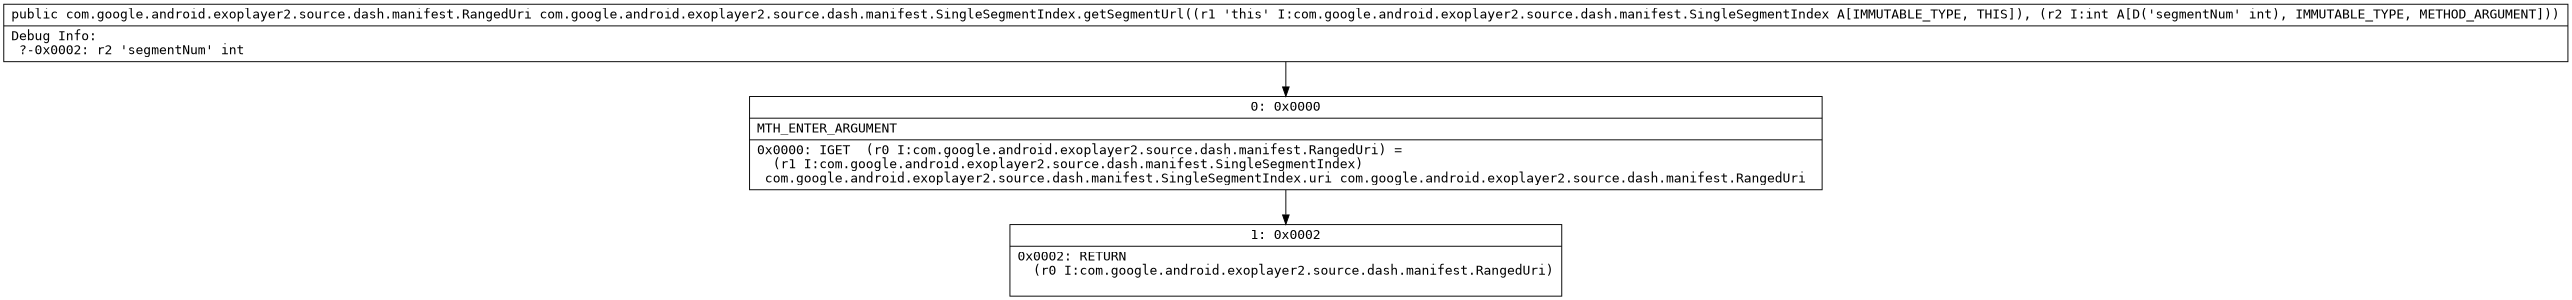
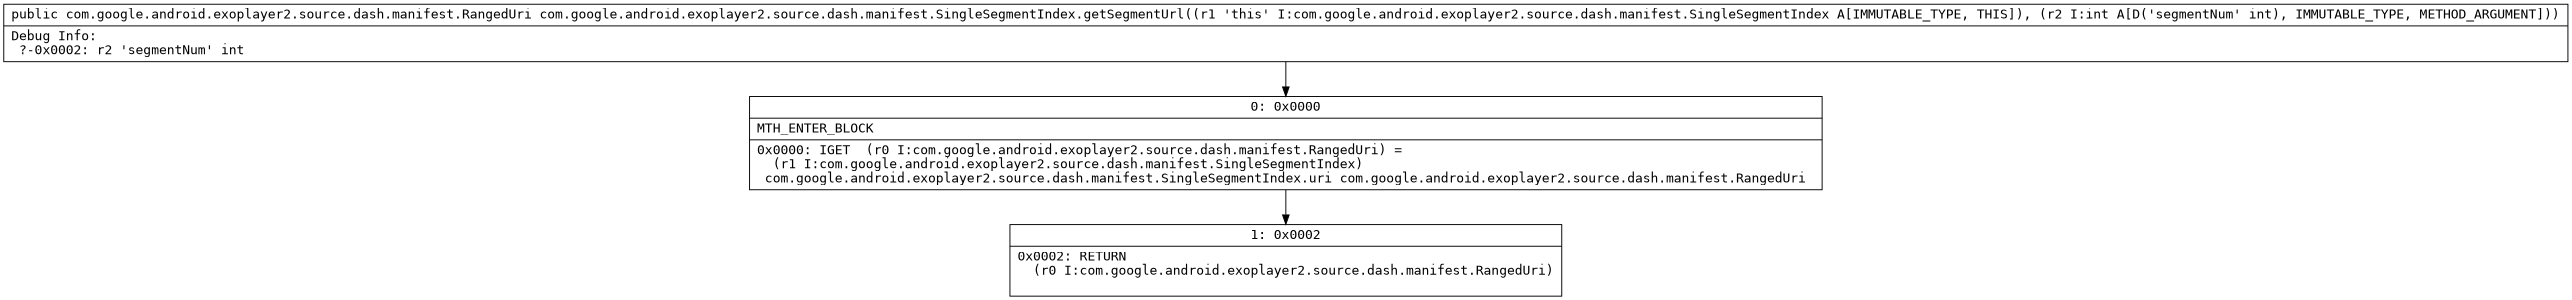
(827, 129) -> (815, 129)
